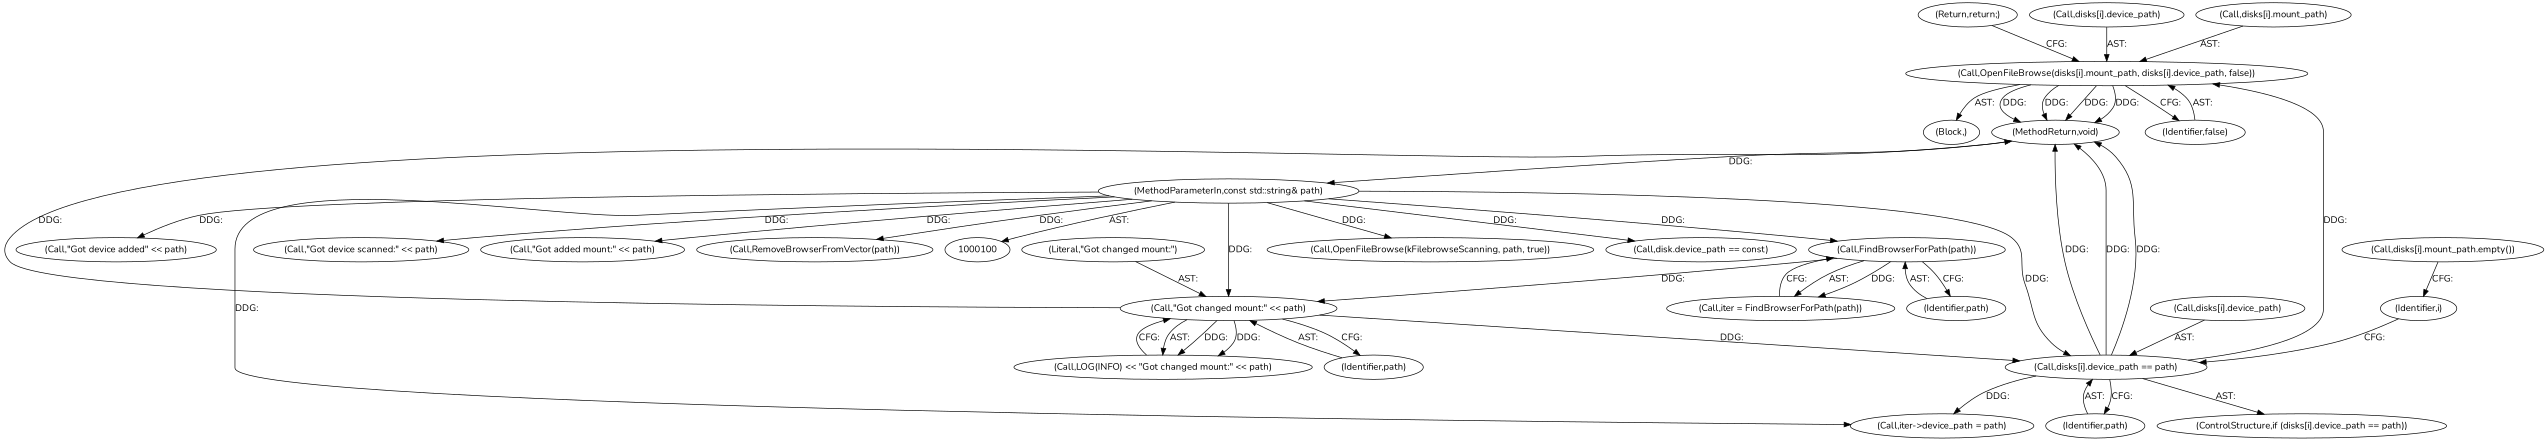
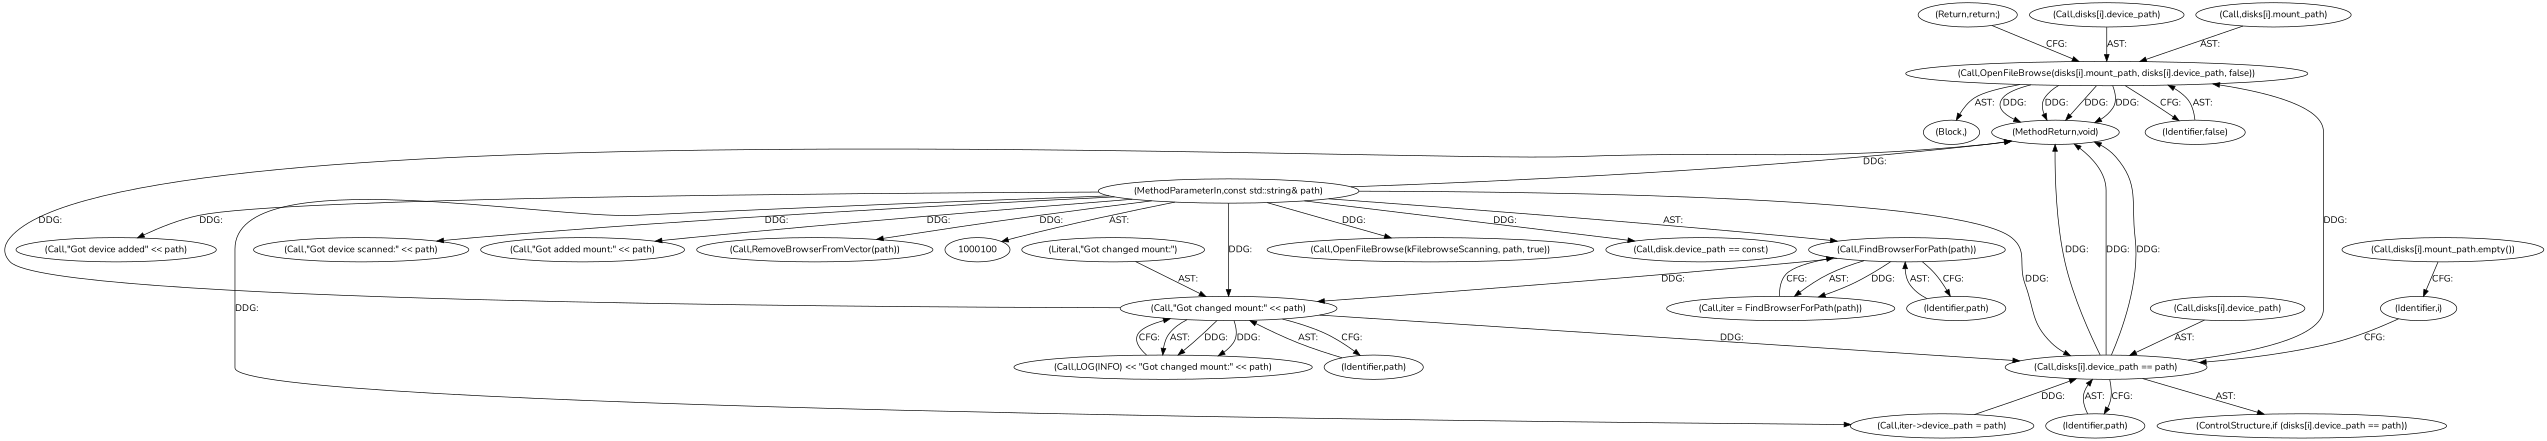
(1673, 160) -> (1678, 171)
(1674, 220) -> (1674, 220)
(1995, 388) -> (2022, 398)
